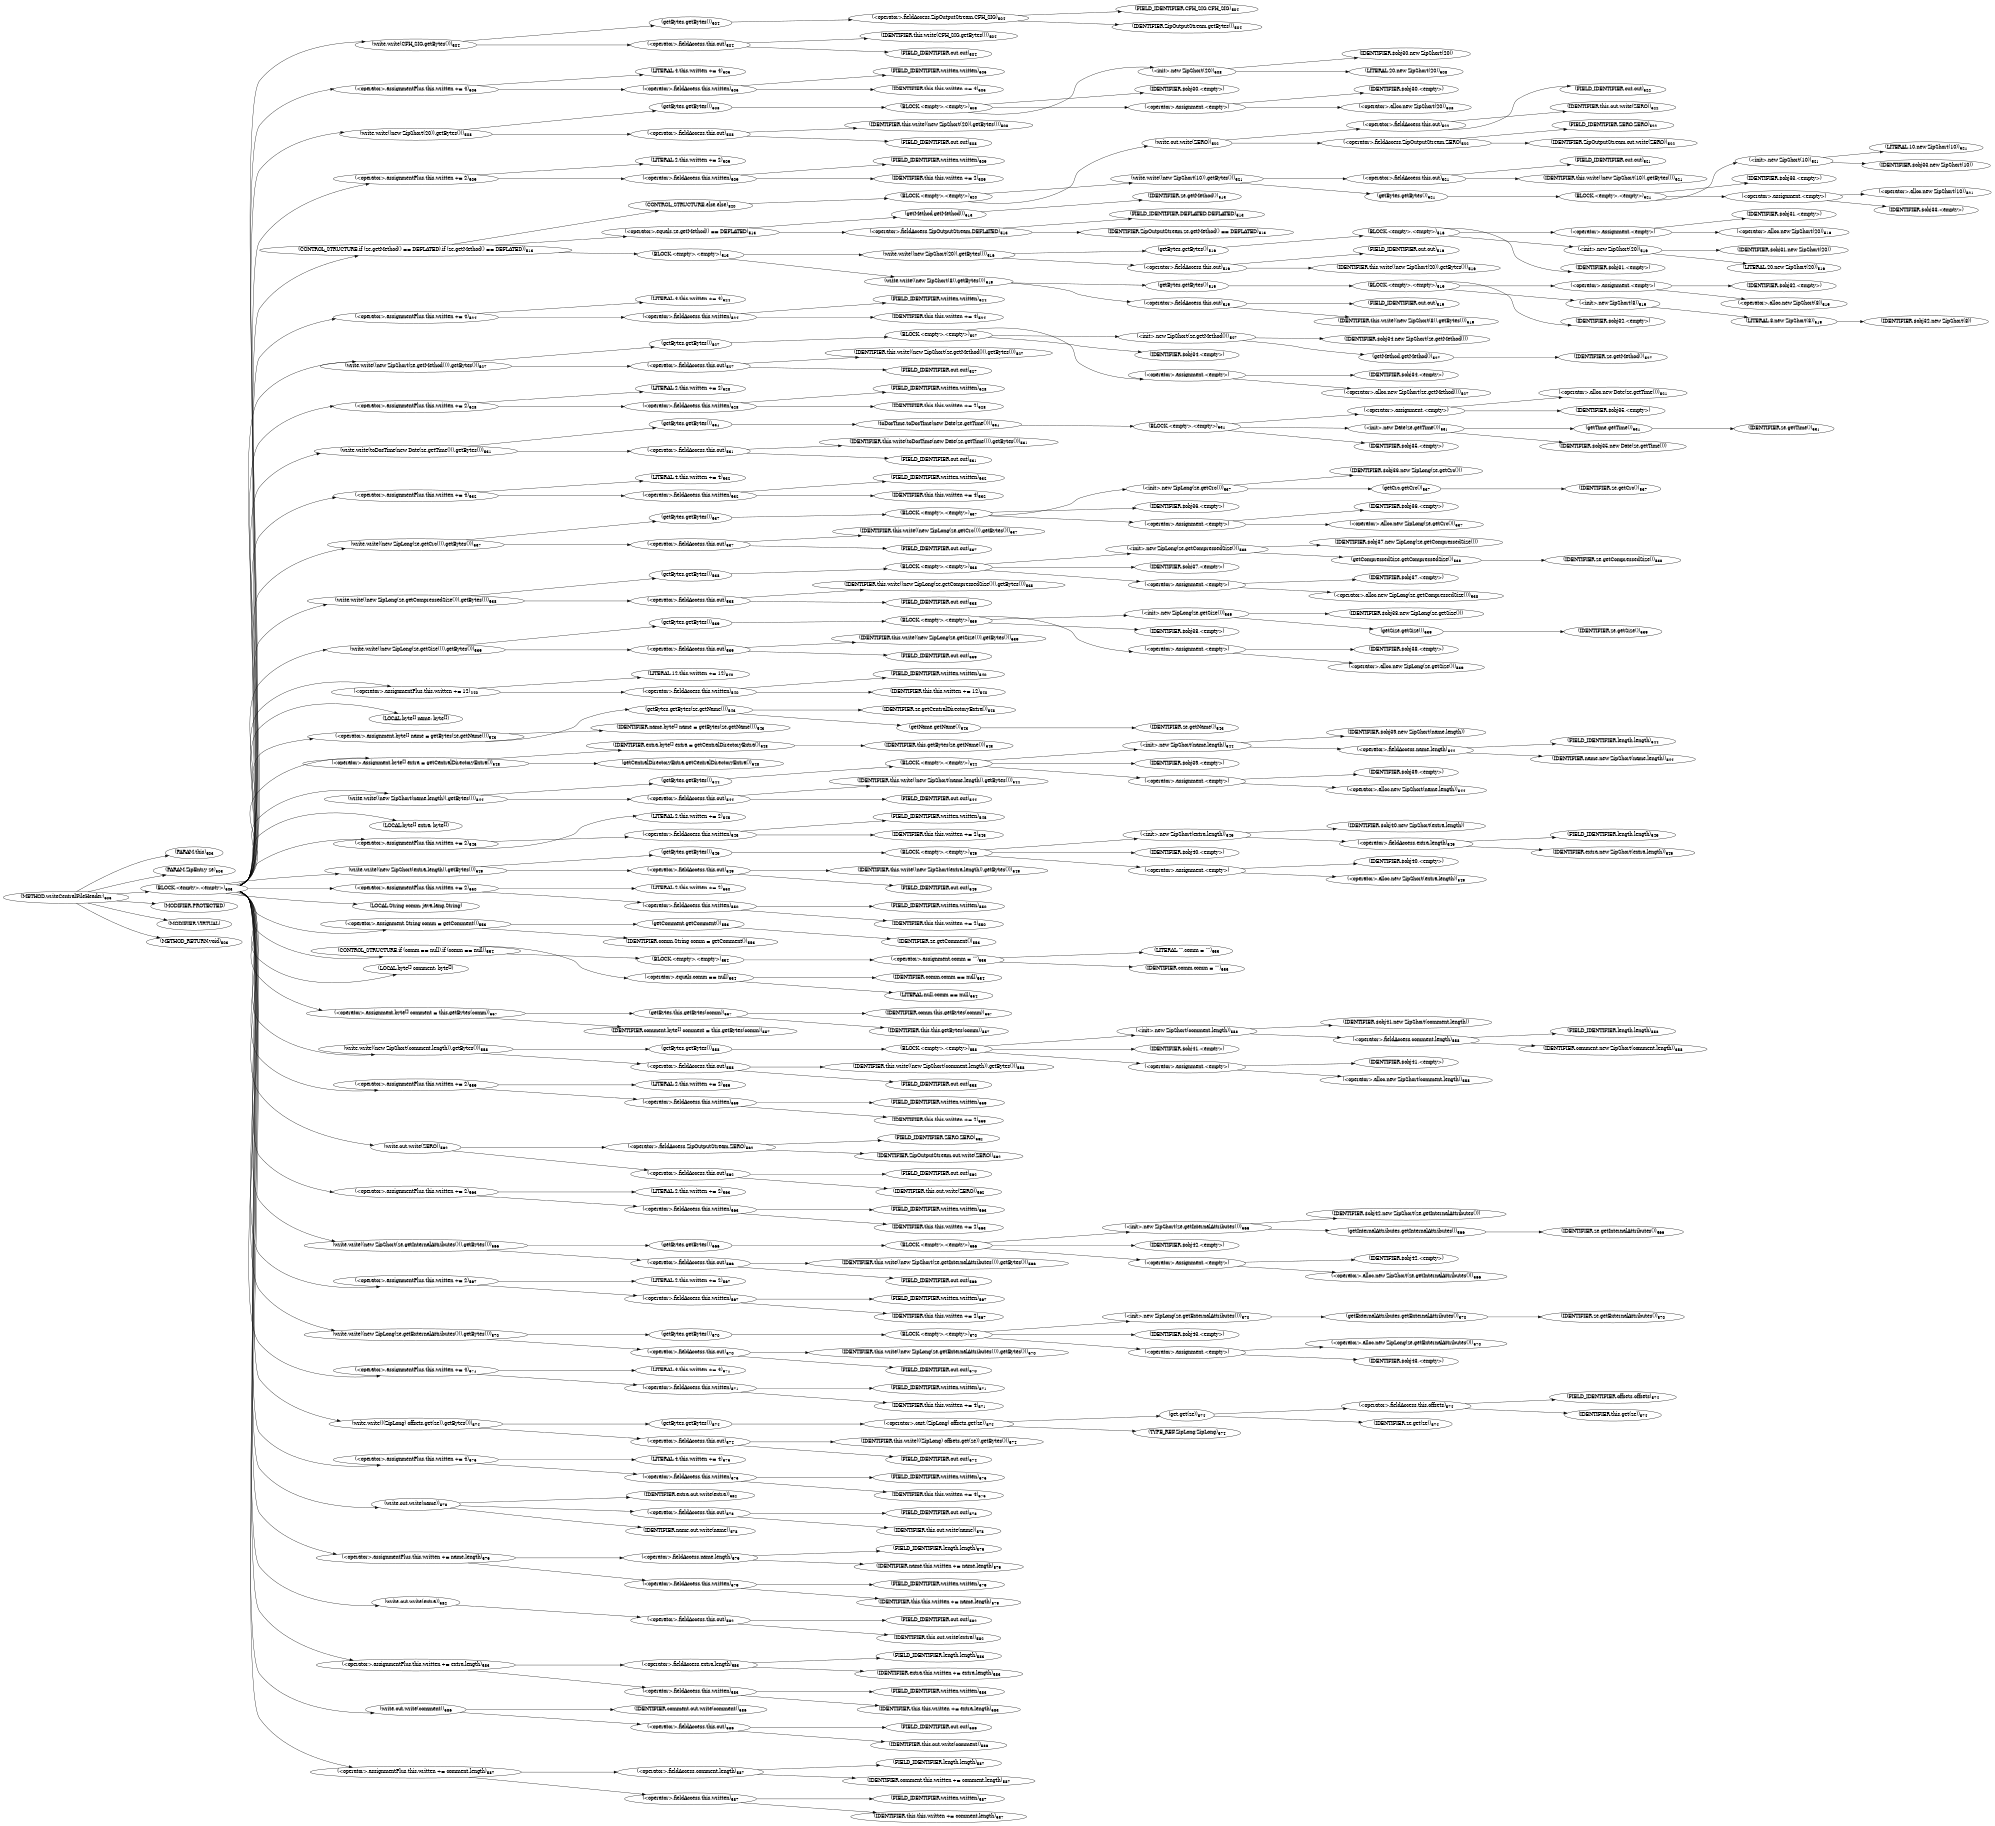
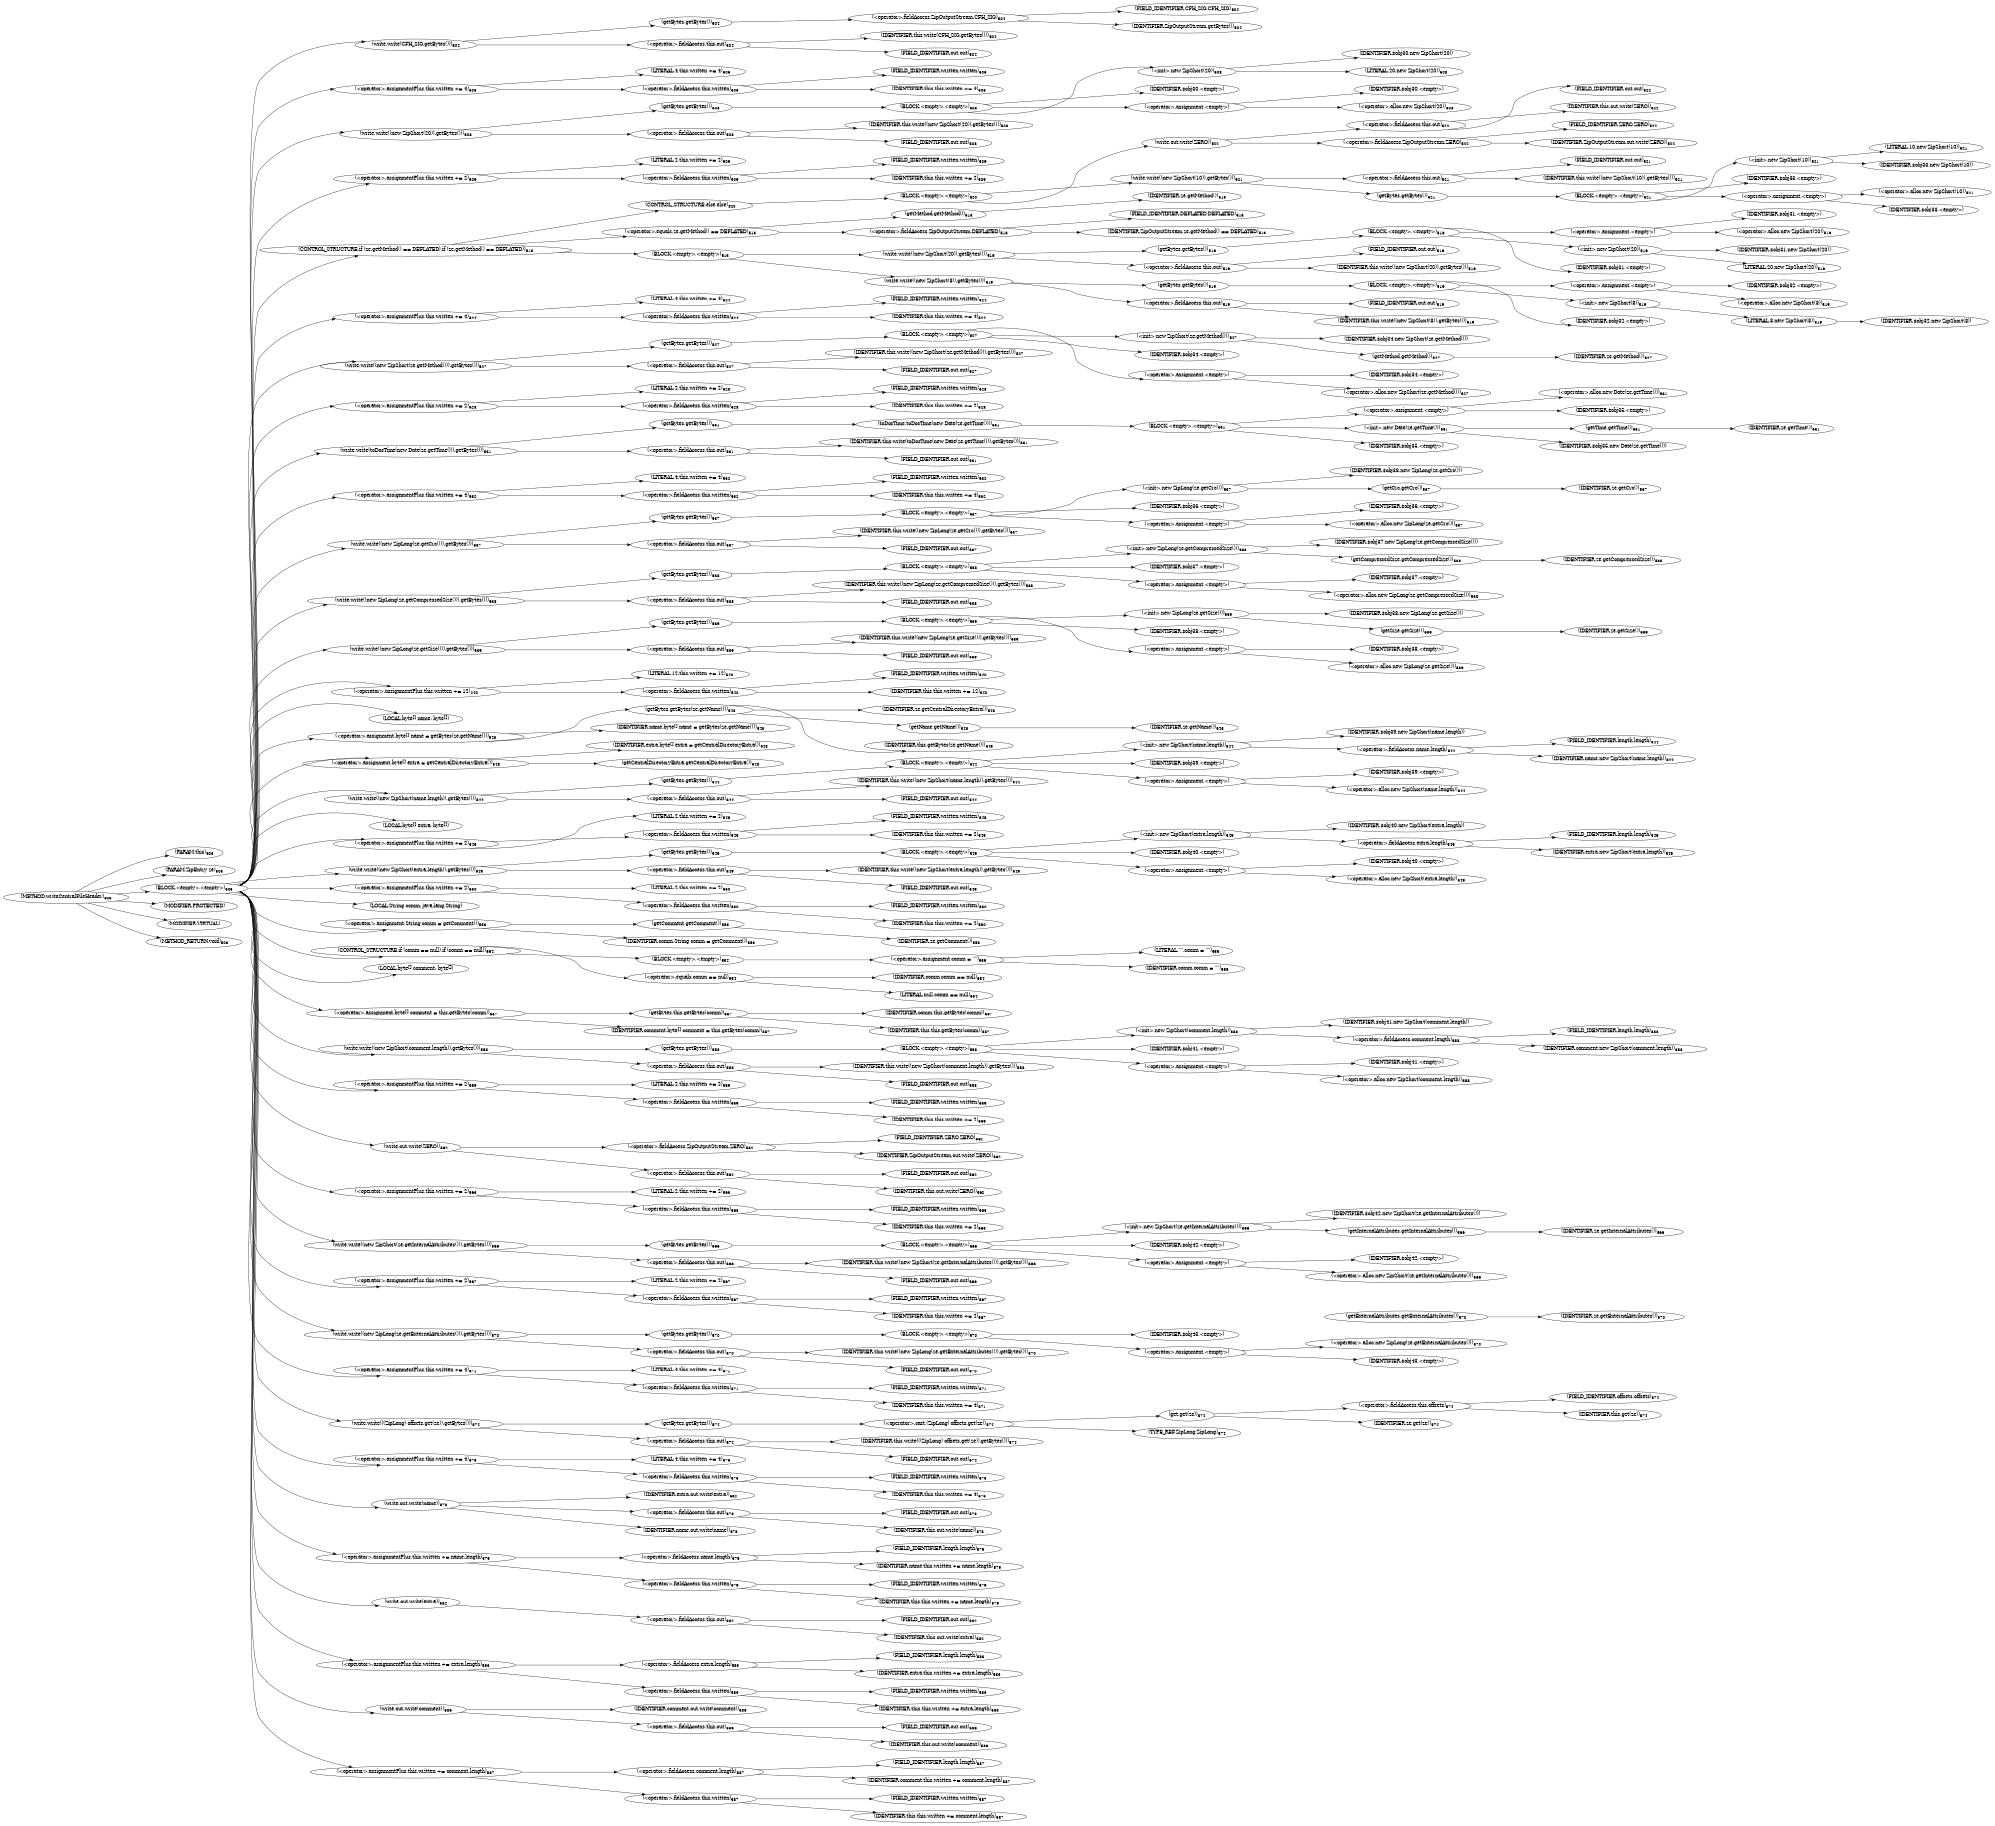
(1663, 393) -> (1663, 393)
(828, 746) -> (811, 738)
(1187, 1317) -> none
